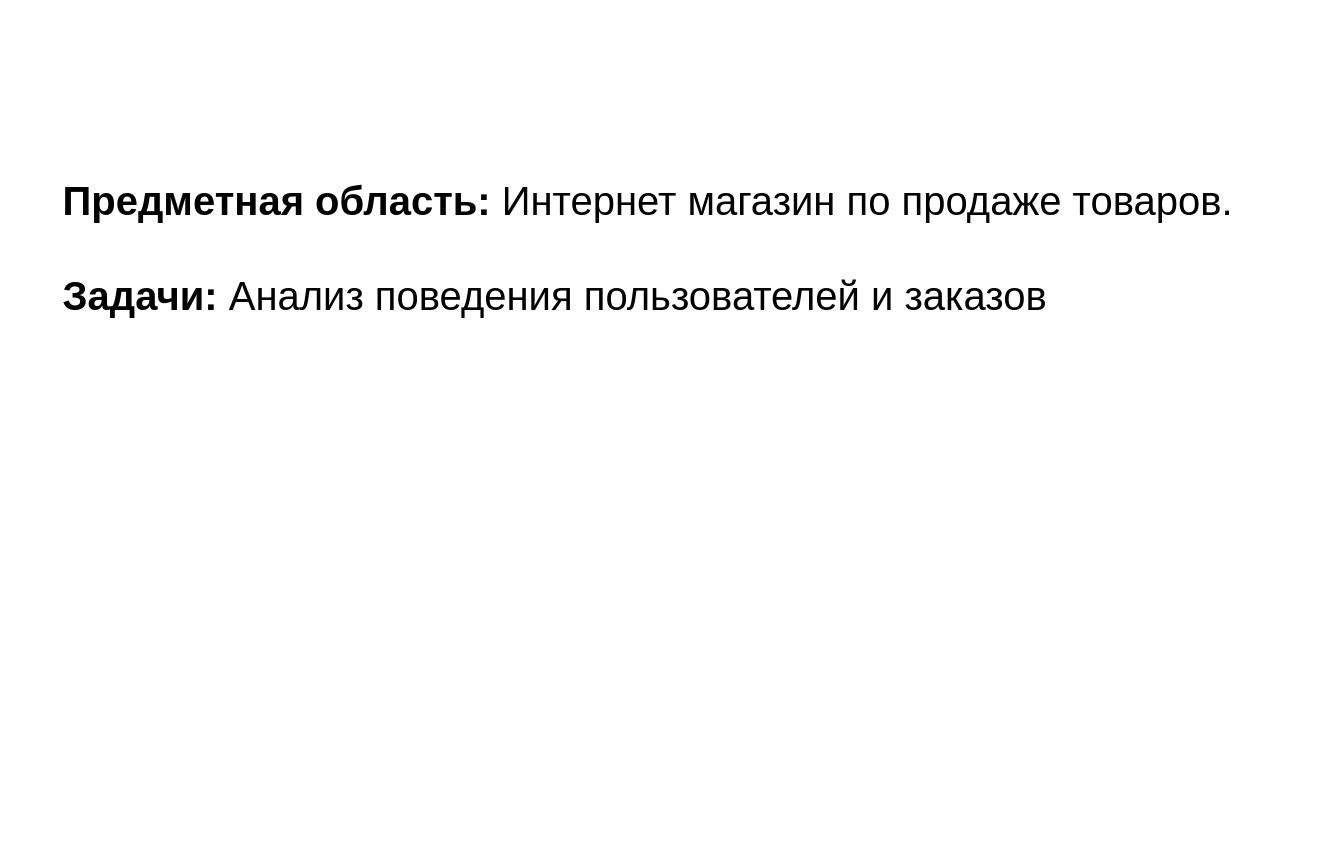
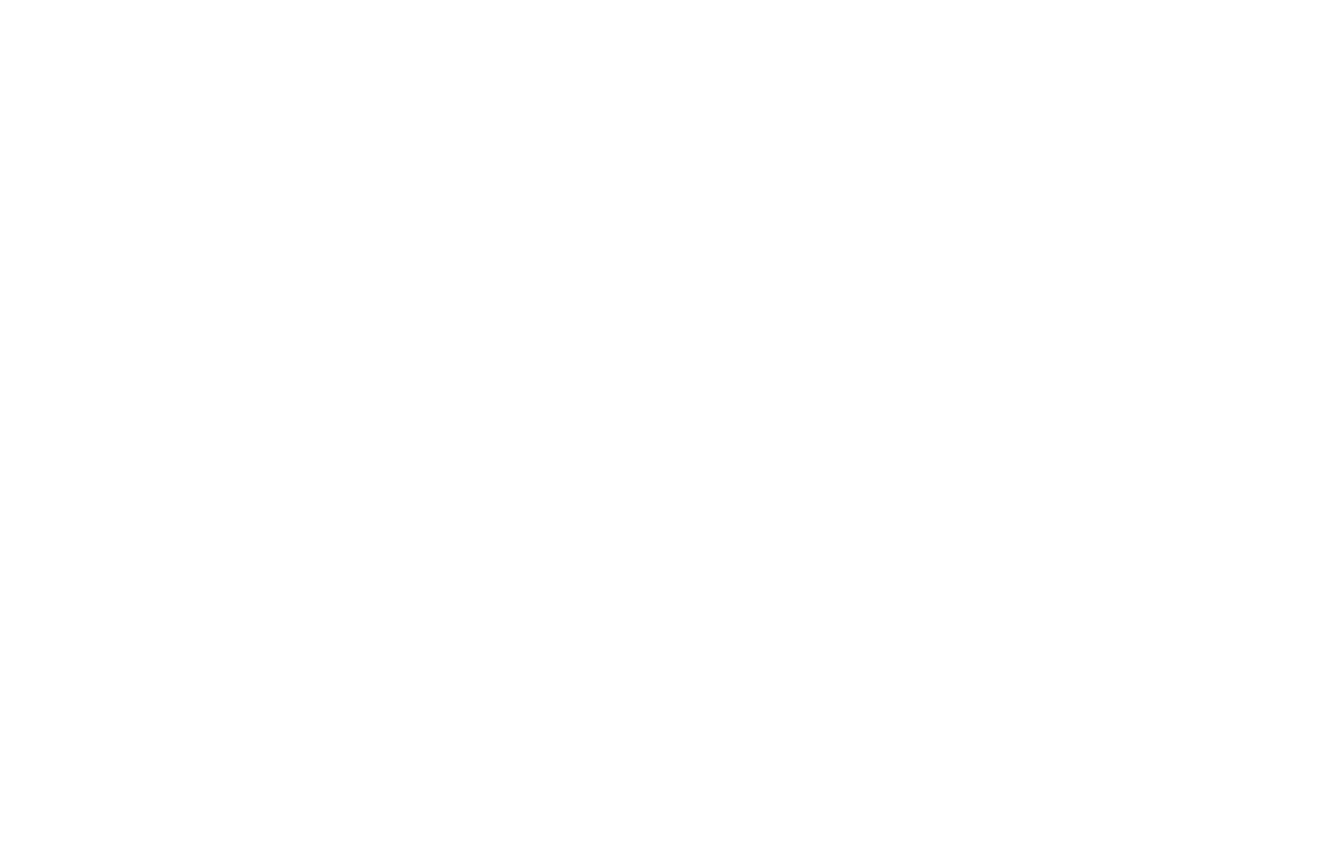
(659, 423) -> none
